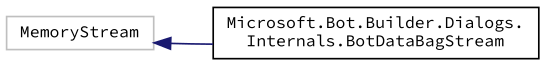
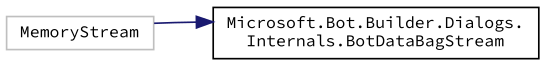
(192, 44) -> (175, 23)
